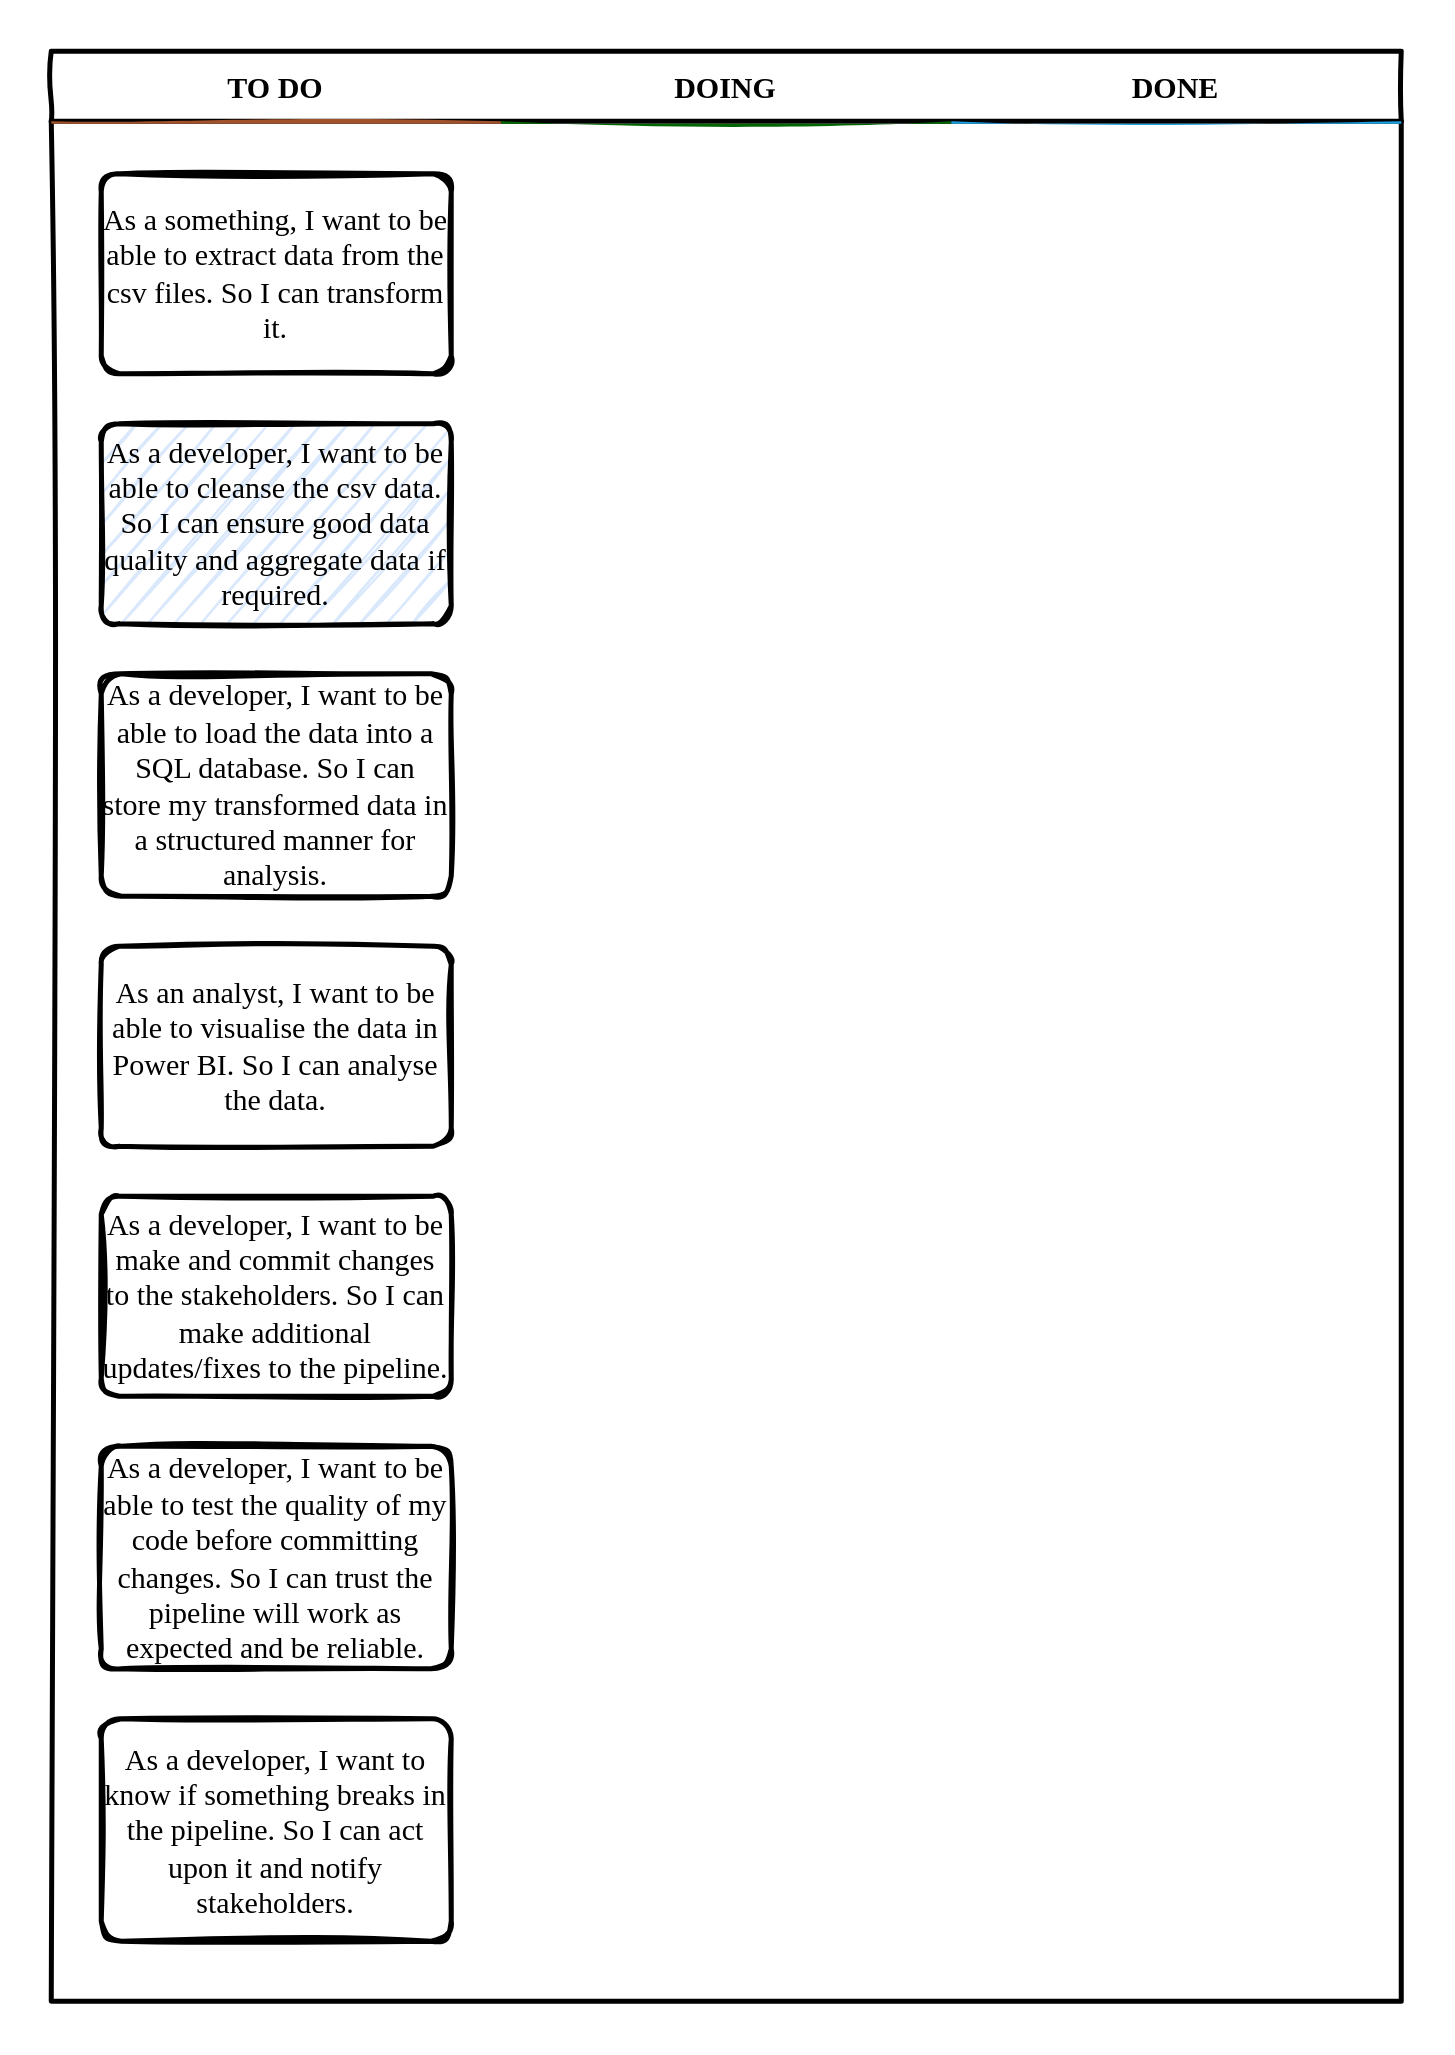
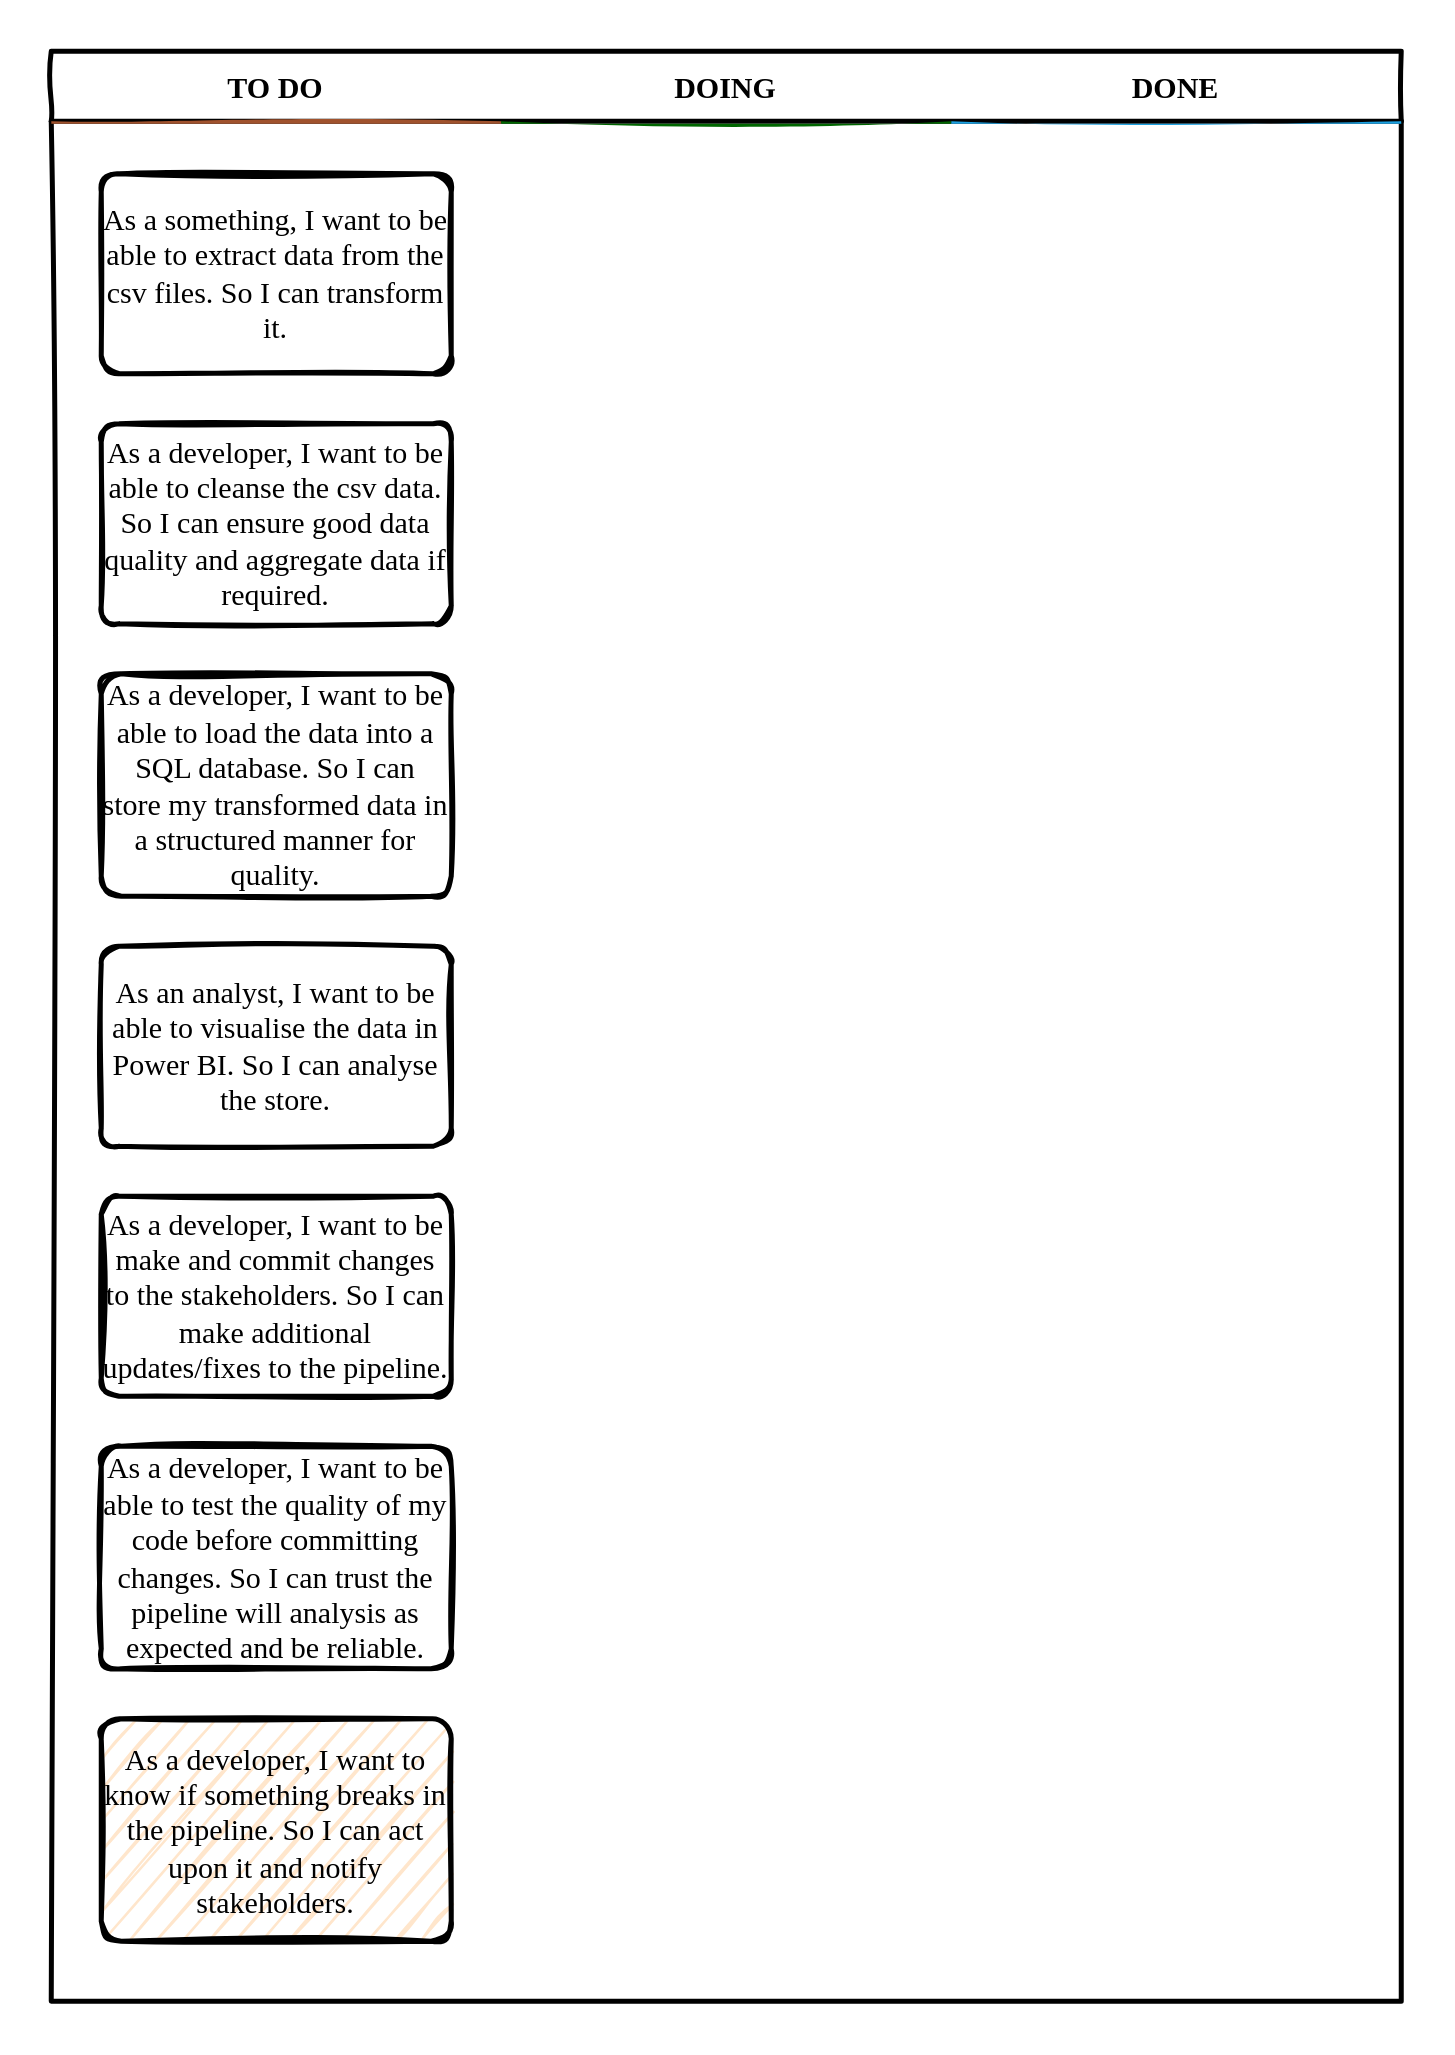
(276, 524) -> (276, 524)
(276, 786) -> (276, 786)
(276, 1046) -> (276, 1046)
(276, 1559) -> (276, 1559)
(276, 1830) -> (276, 1830)
